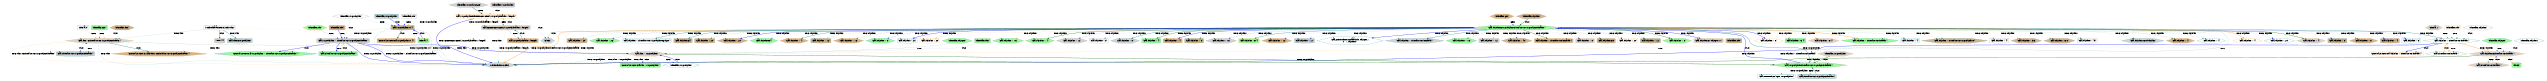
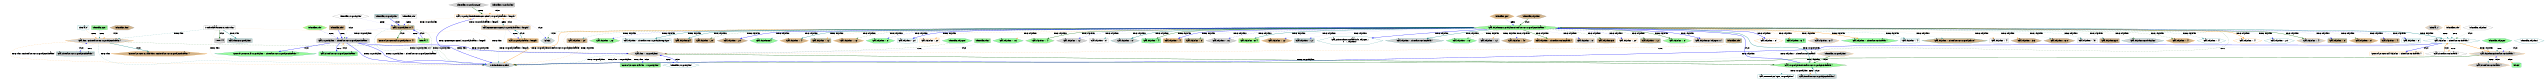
none -> (2110, 41)
